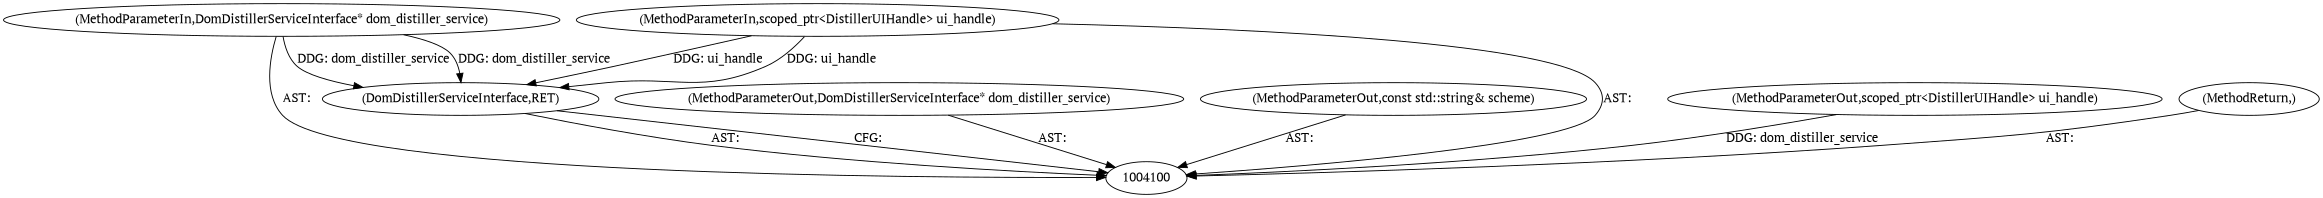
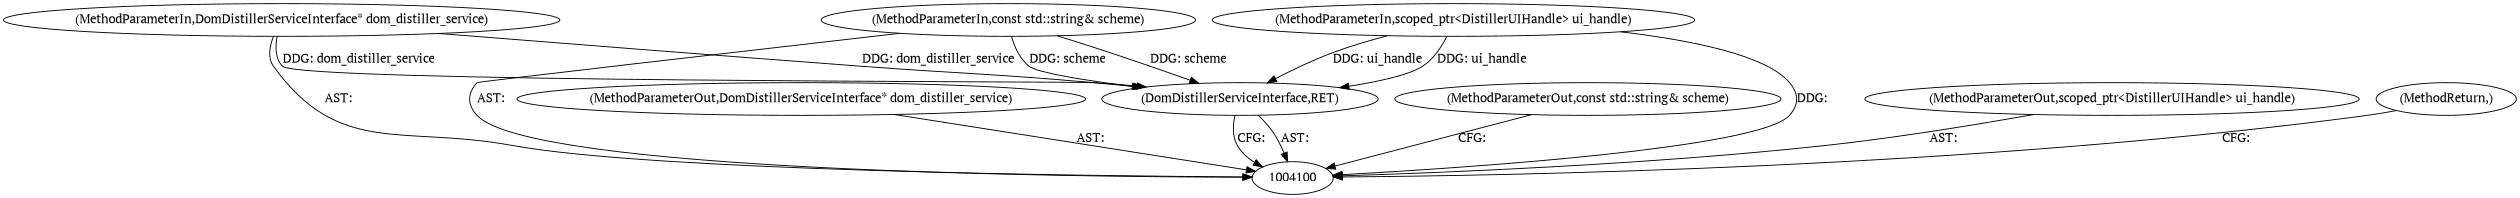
none -> (1008, 20)
(1619, 99) -> (1814, 99)
(1301, 139) -> (1474, 139)
(1802, 139) -> (1945, 139)
(2062, 139) -> (2238, 139)
